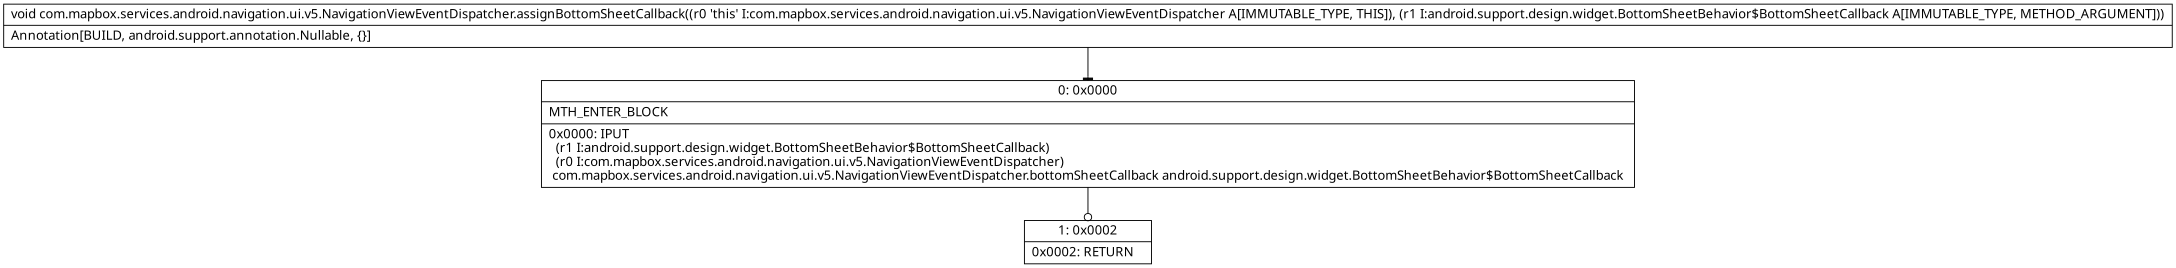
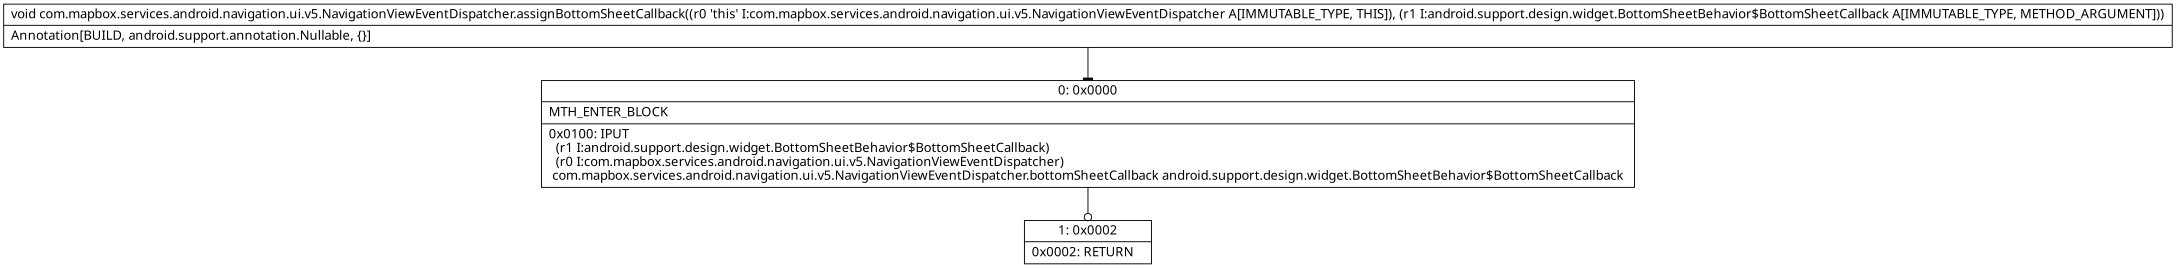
(593, 134) -> (593, 134)
